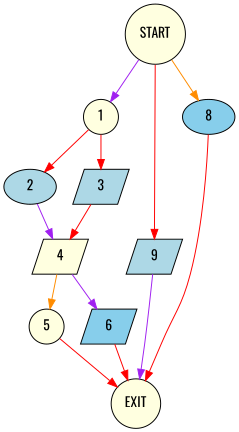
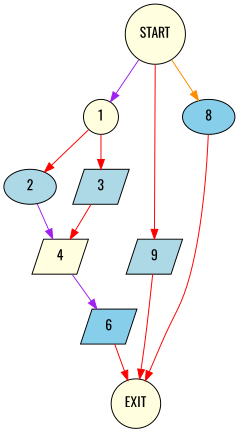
(147, 322) -> (147, 322)
(47, 327) -> none
